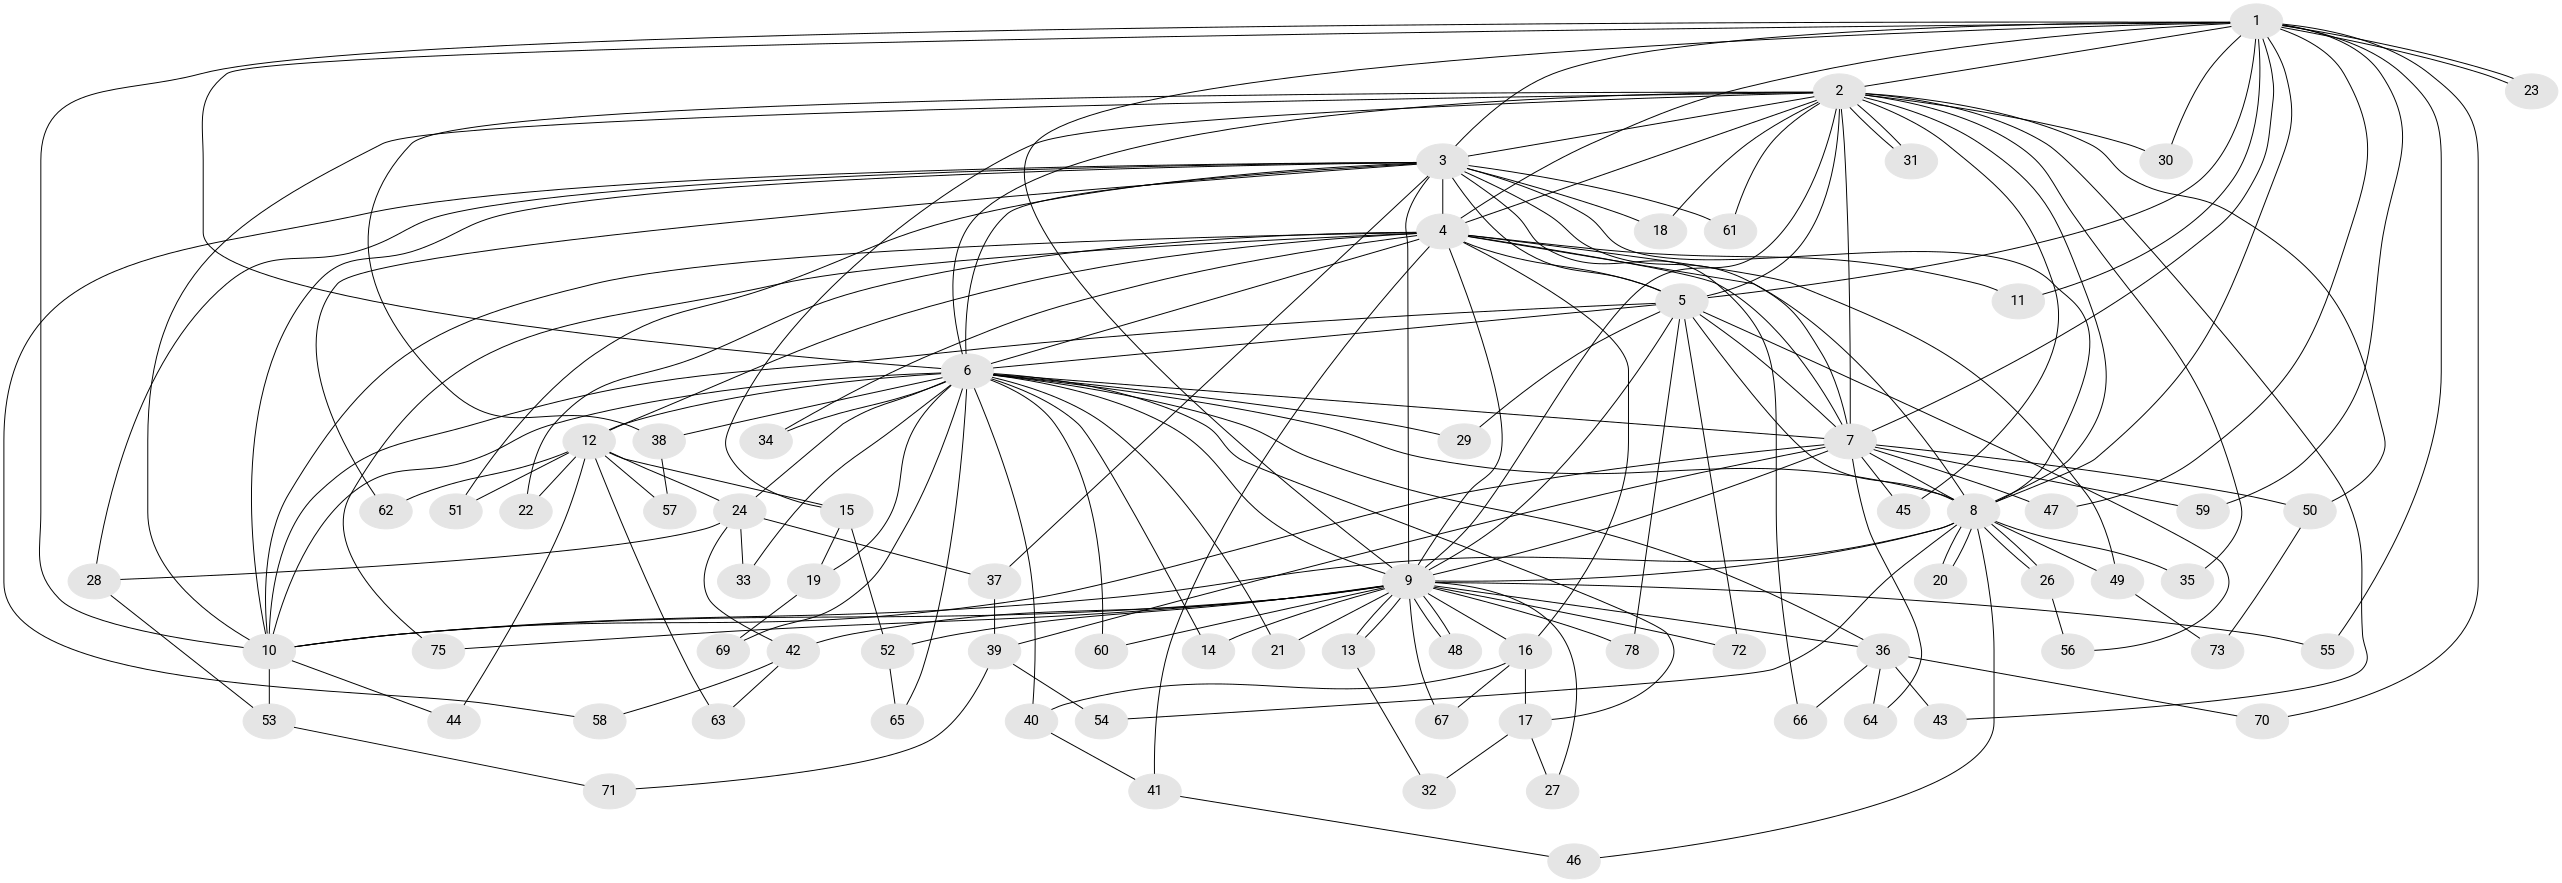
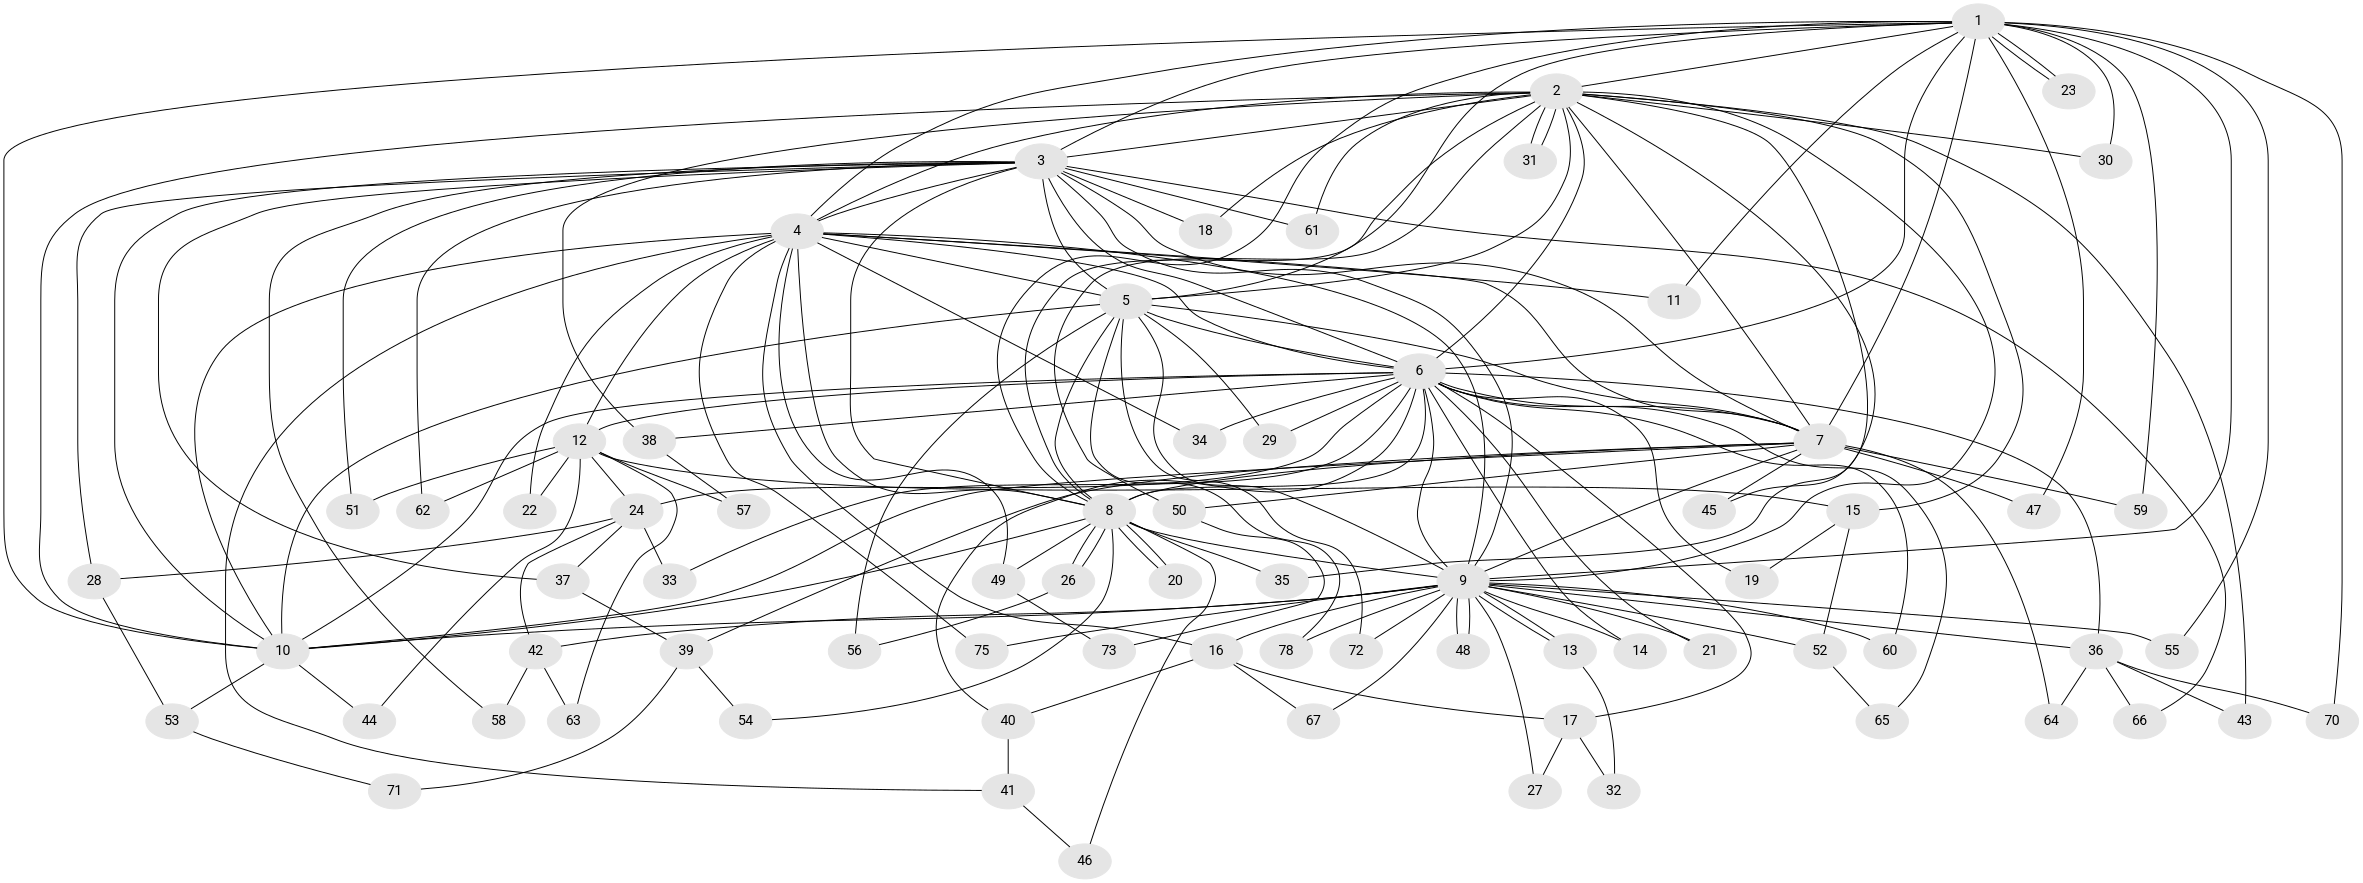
(723, 651) -> none
